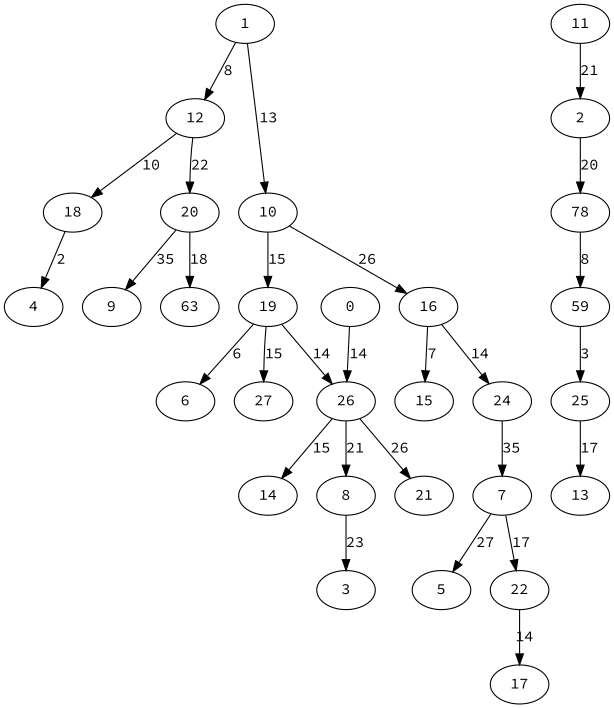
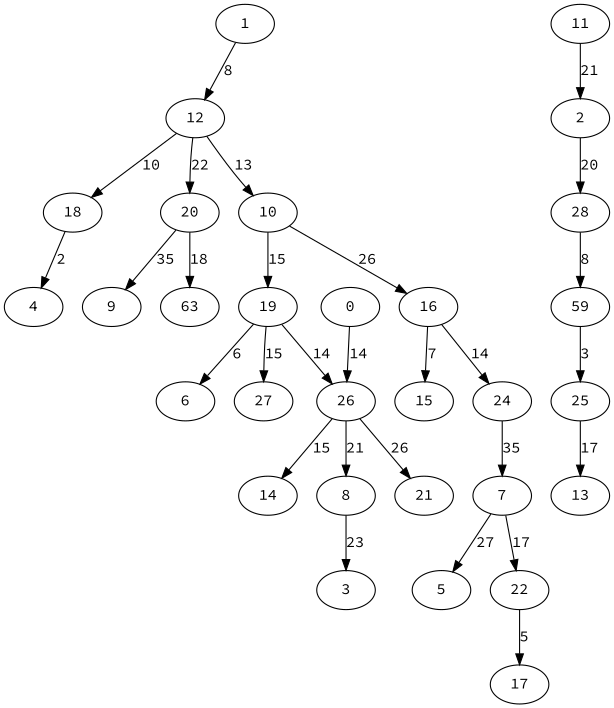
(256, 113) -> (226, 162)
(580, 213) -> (580, 213)
(524, 637) -> (524, 637)
